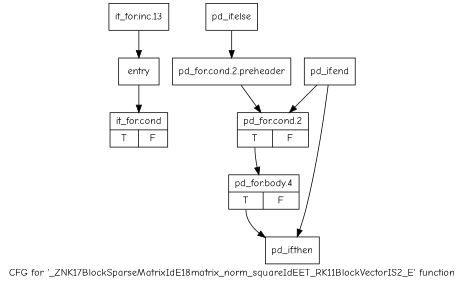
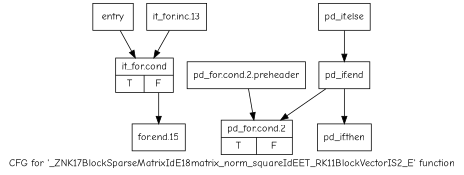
(139, 40) -> (163, 41)
(232, 40) -> (344, 42)
none -> (159, 137)
(264, 192) -> none
